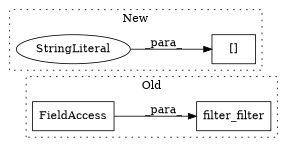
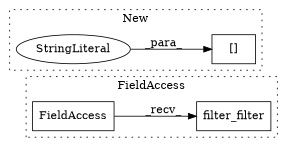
(152, 86) -> (152, 86)
(164, 110) -> (164, 110)
